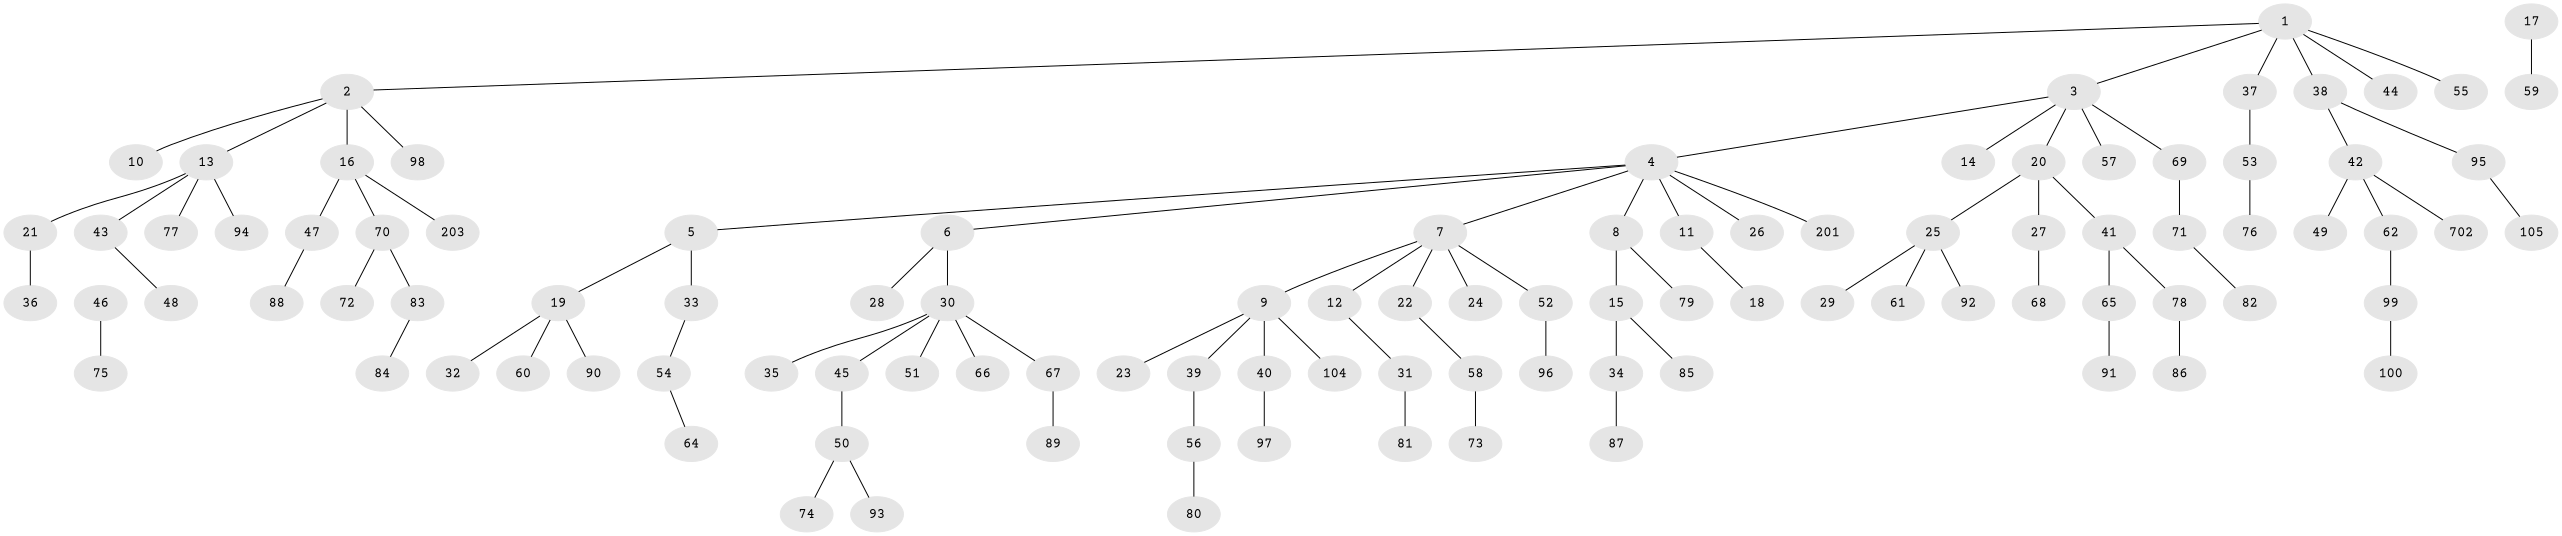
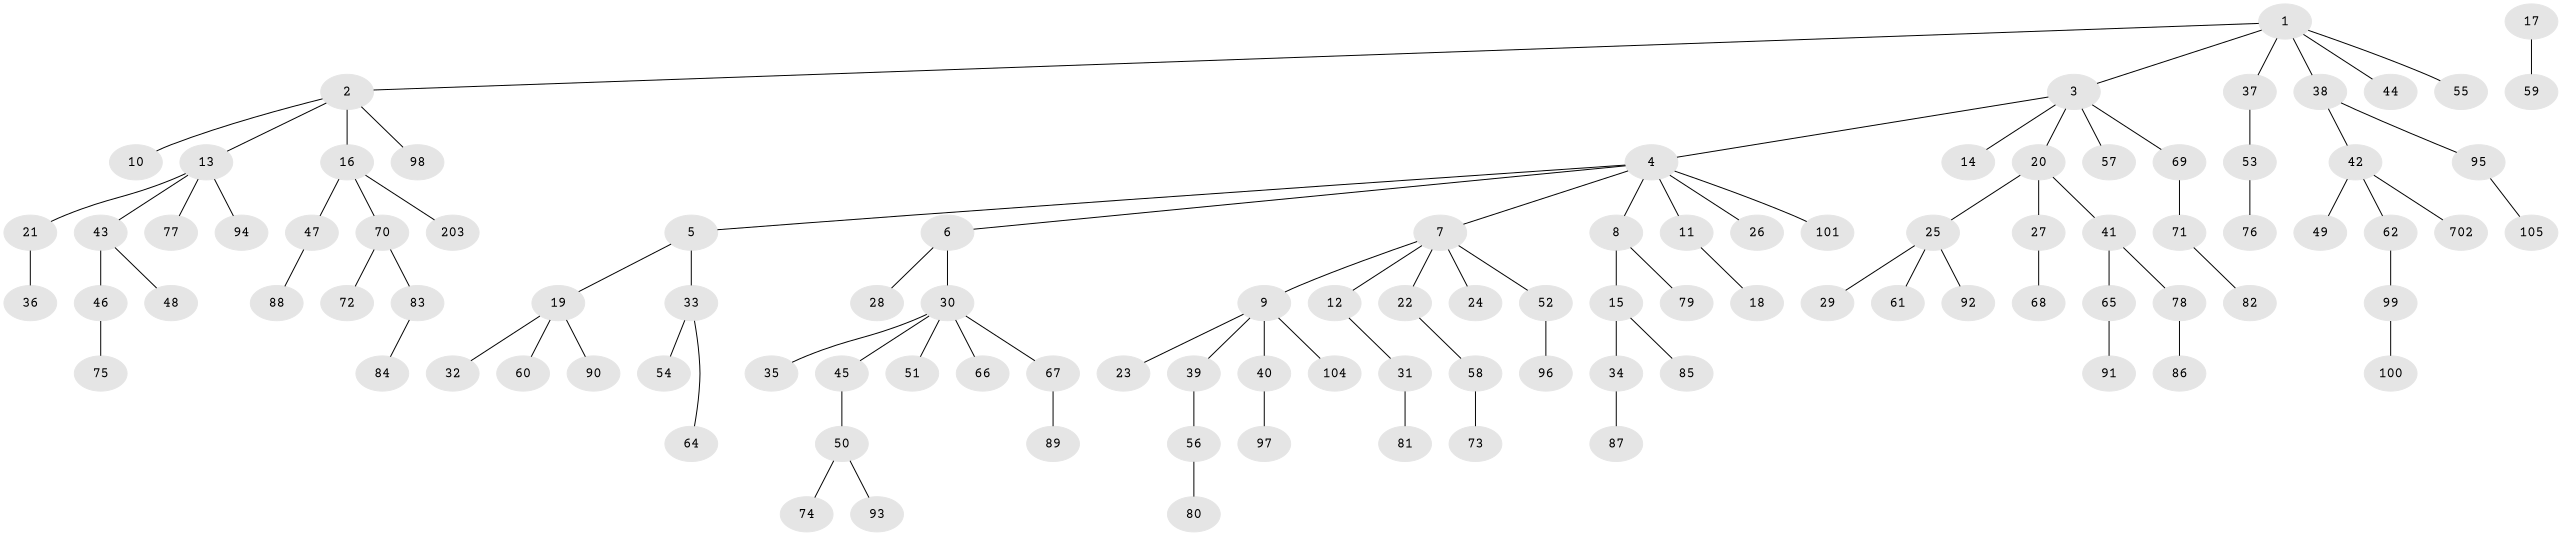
(1827, 233) -> (1827, 233)
none -> (101, 268)
(678, 409) -> (700, 374)
